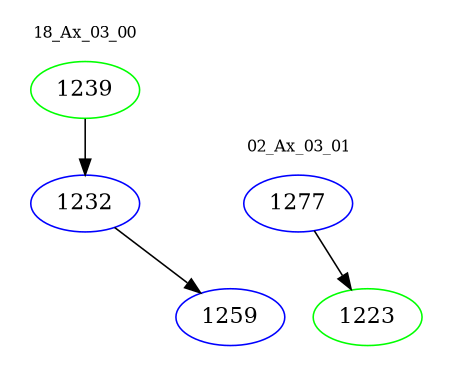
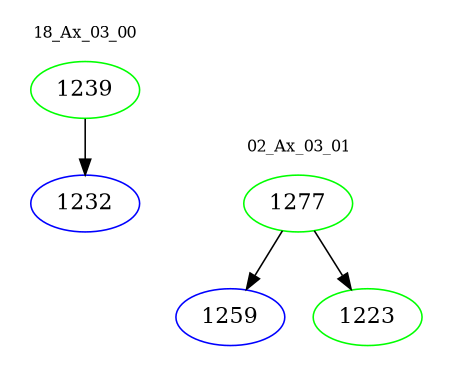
(298, 204) -> (298, 204)
(151, 255) -> (269, 253)
